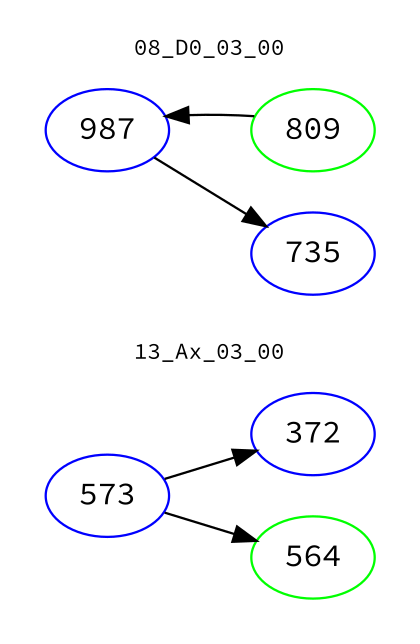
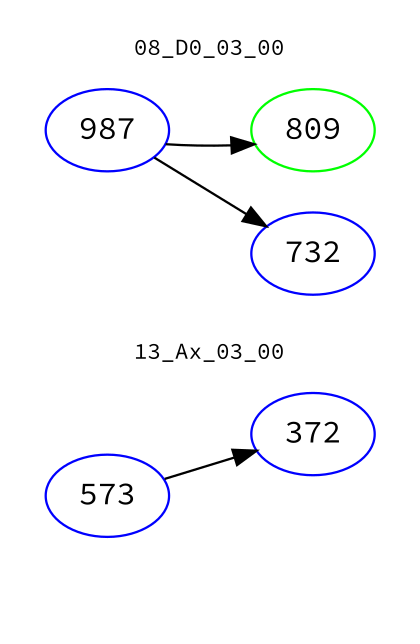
(222, 115) -> (198, 146)
(313, 254) -> (313, 254)
(313, 557) -> none
